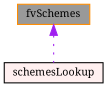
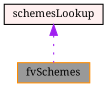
(54, 49) -> (54, 49)
